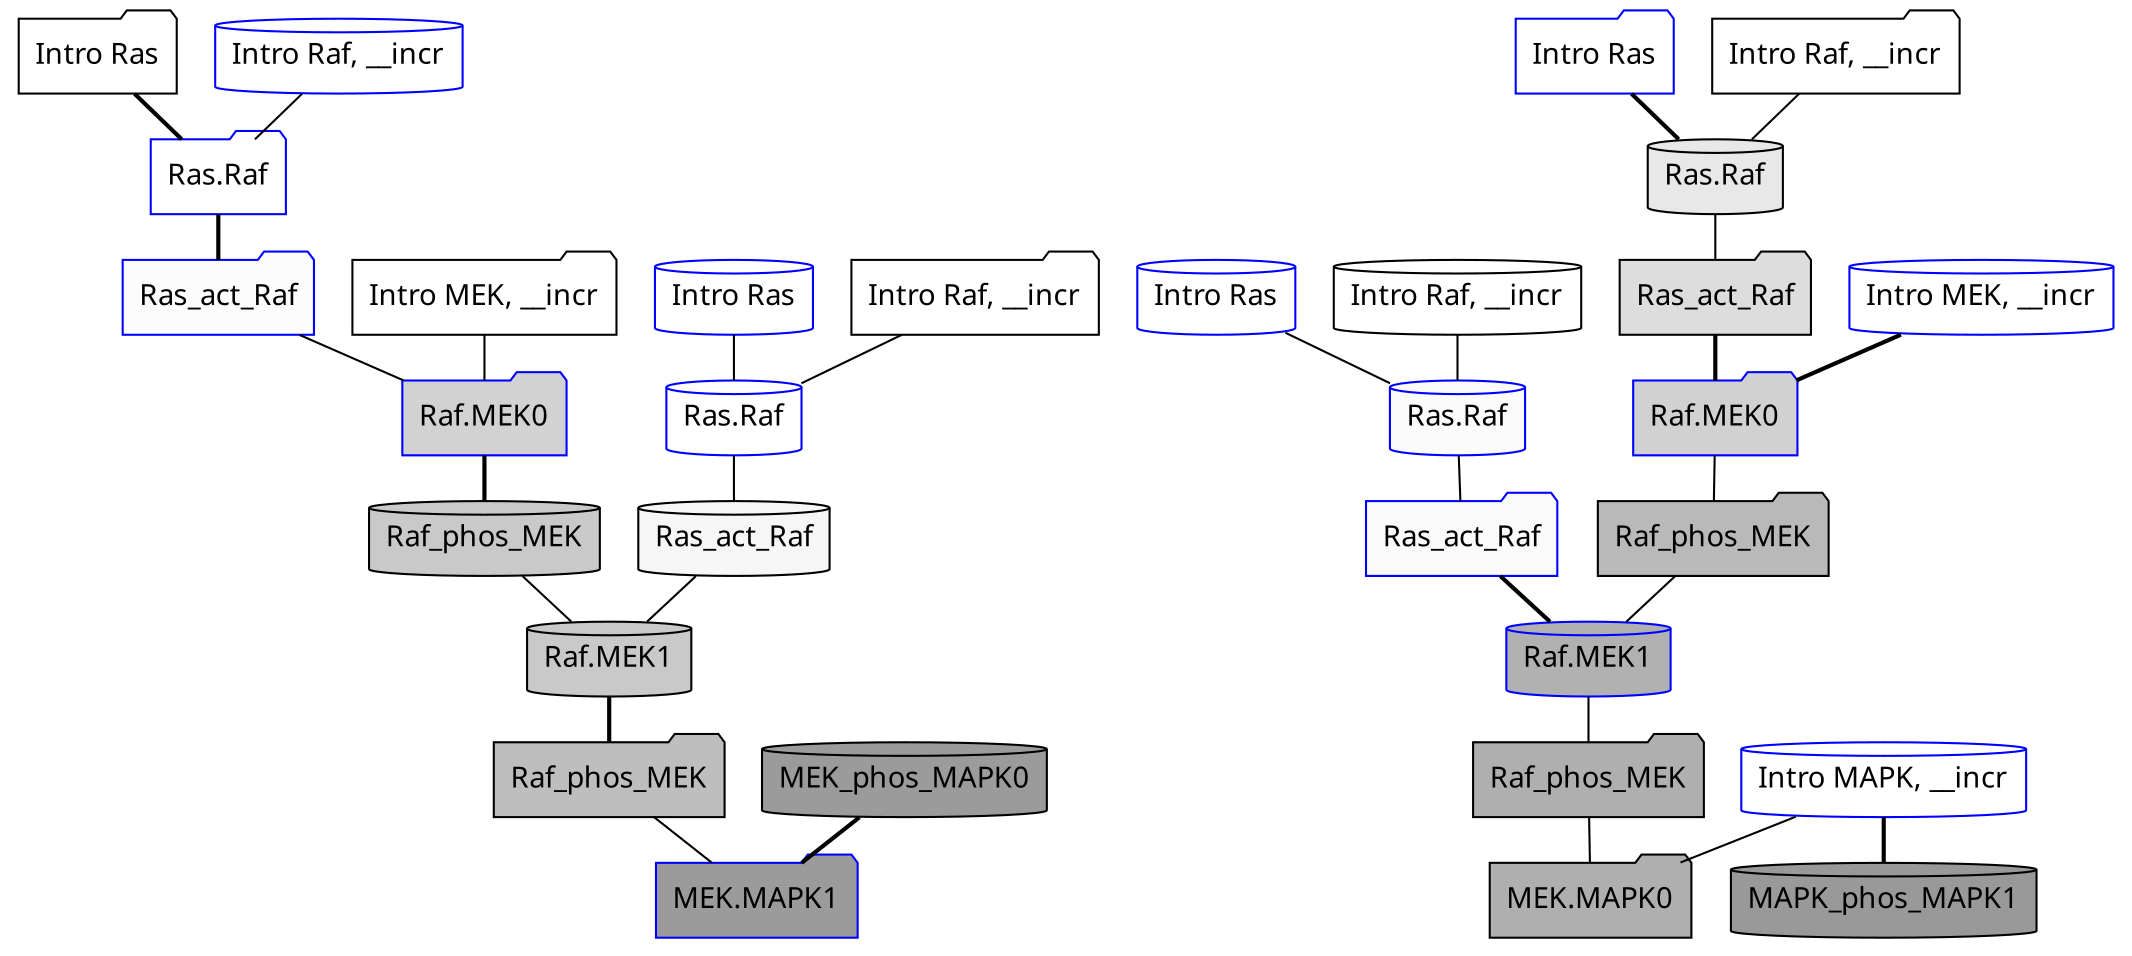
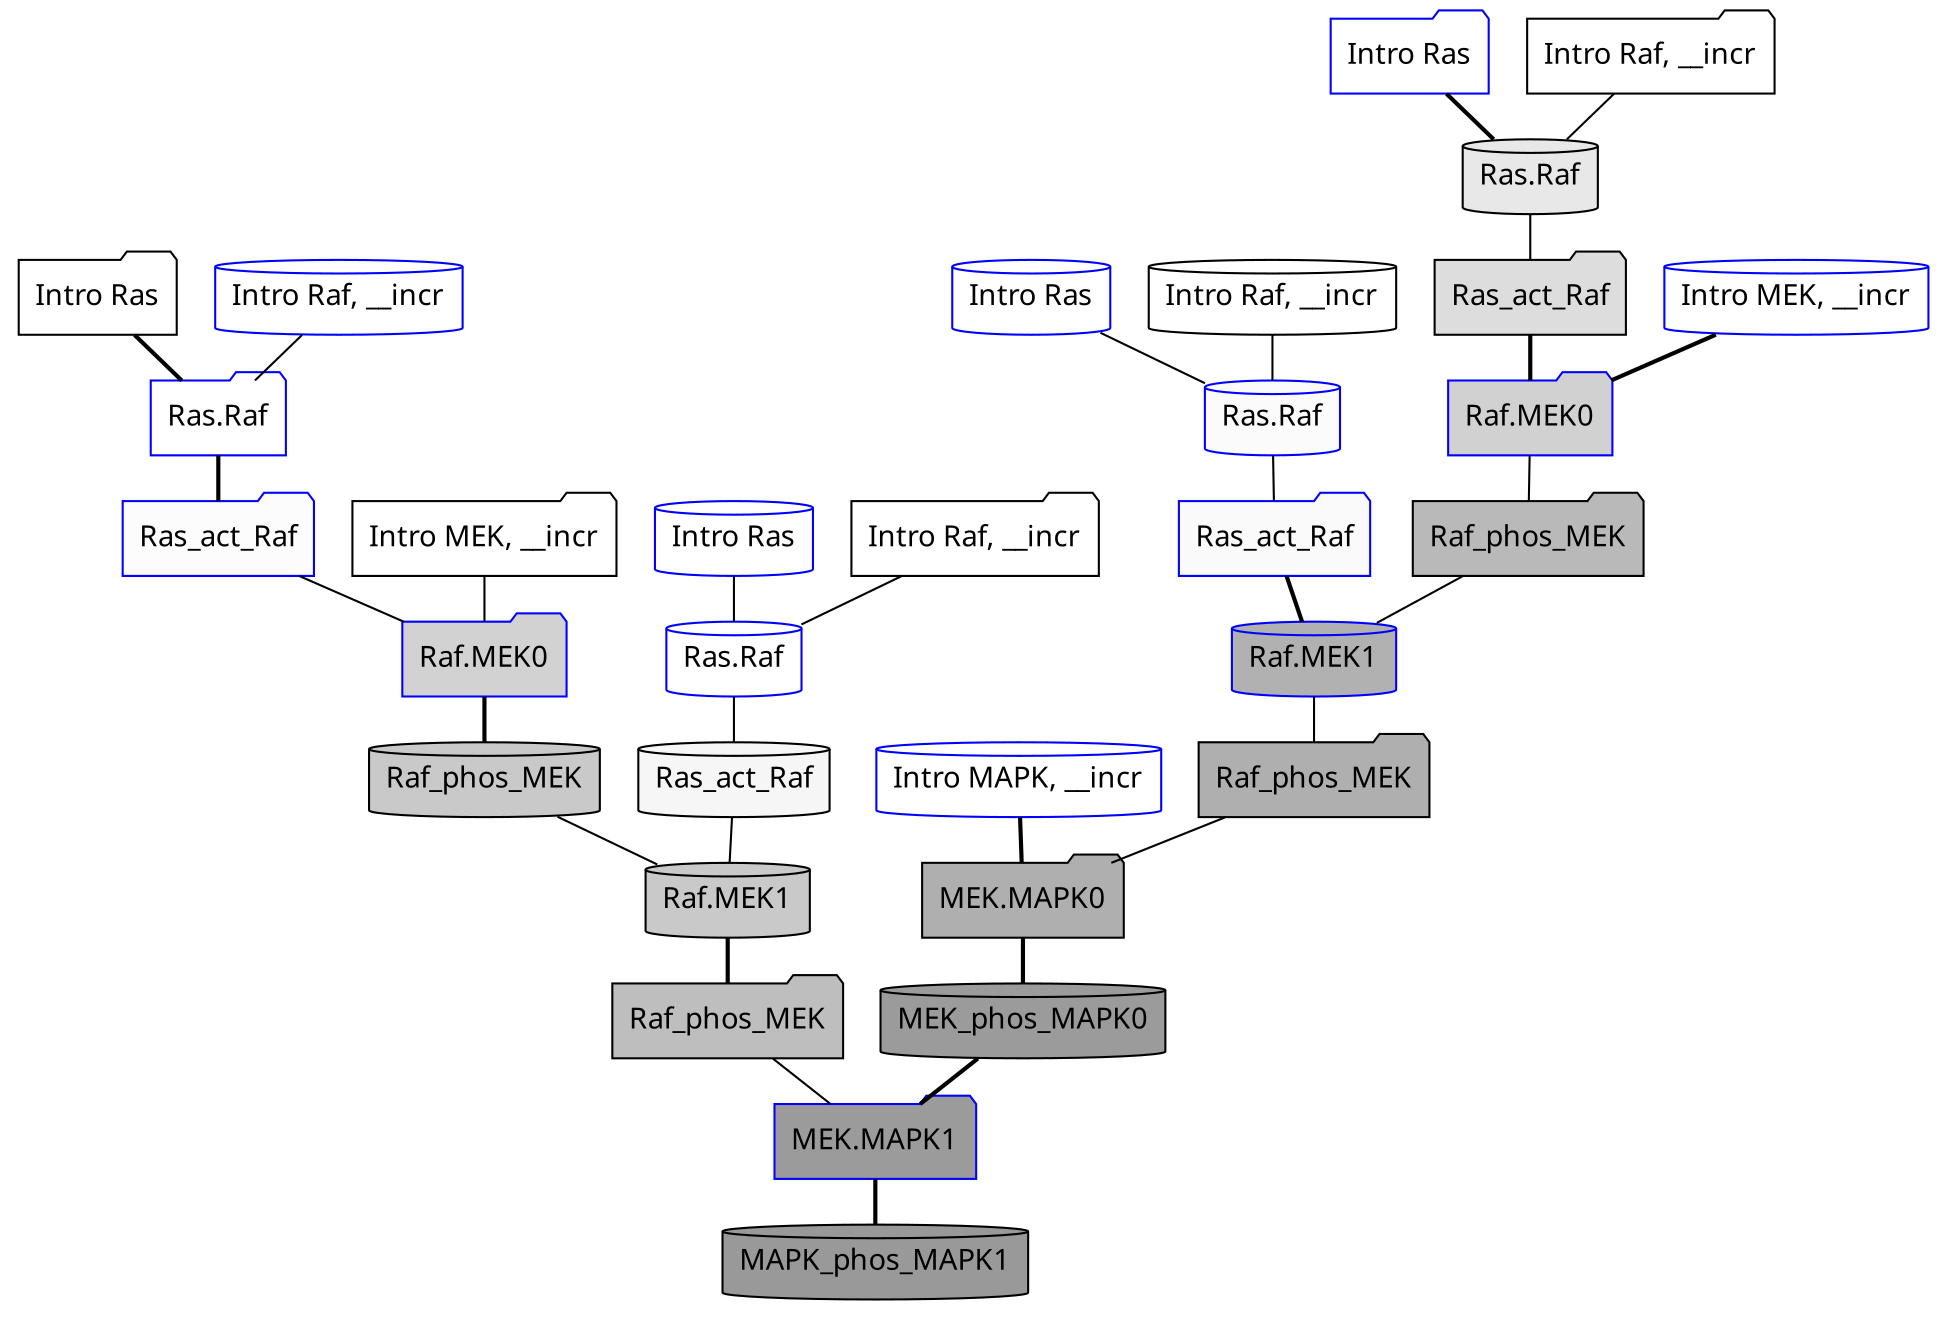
(1738, 840) -> (1021, 840)
(1884, 840) -> (875, 1202)
none -> (1023, 961)
